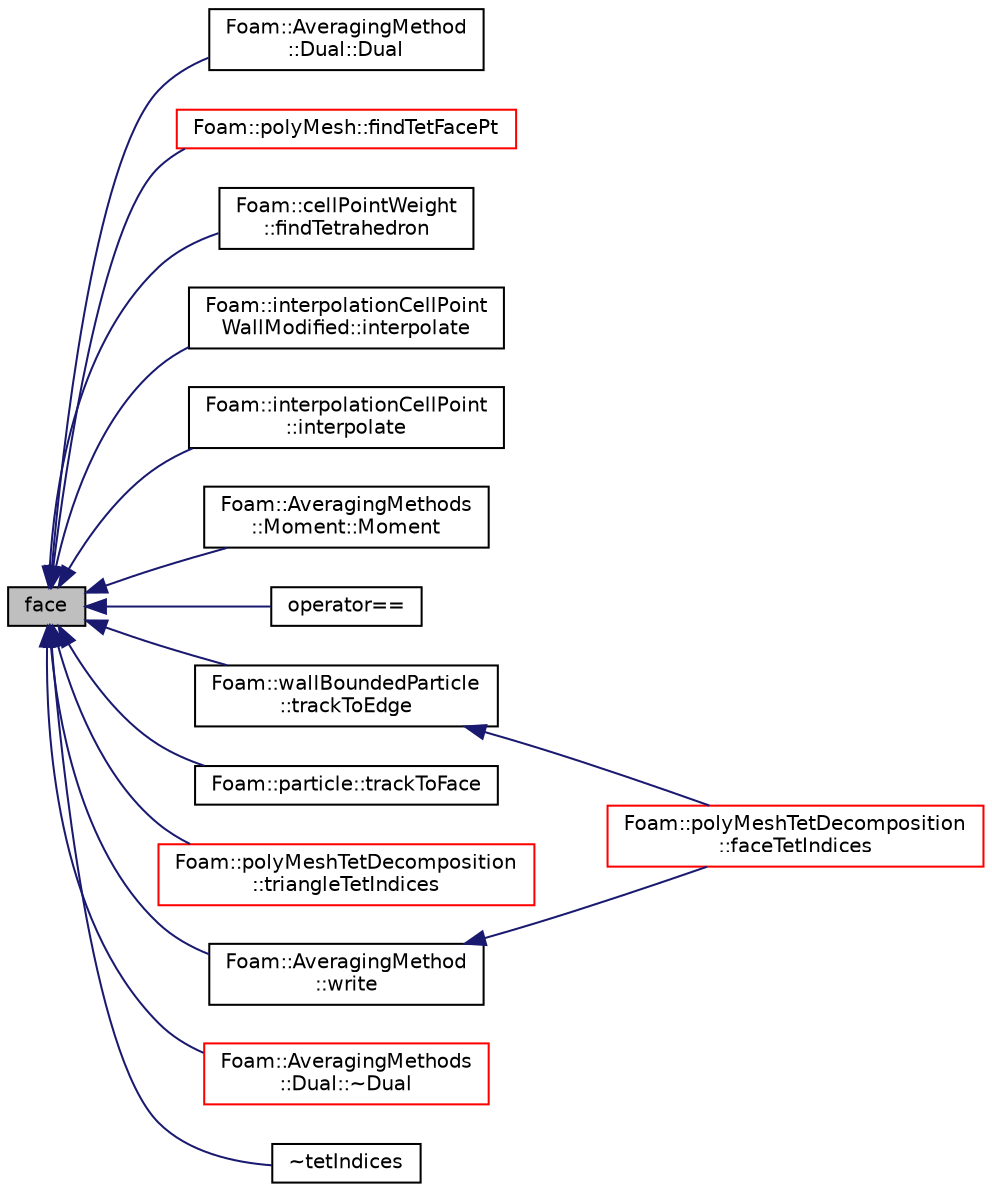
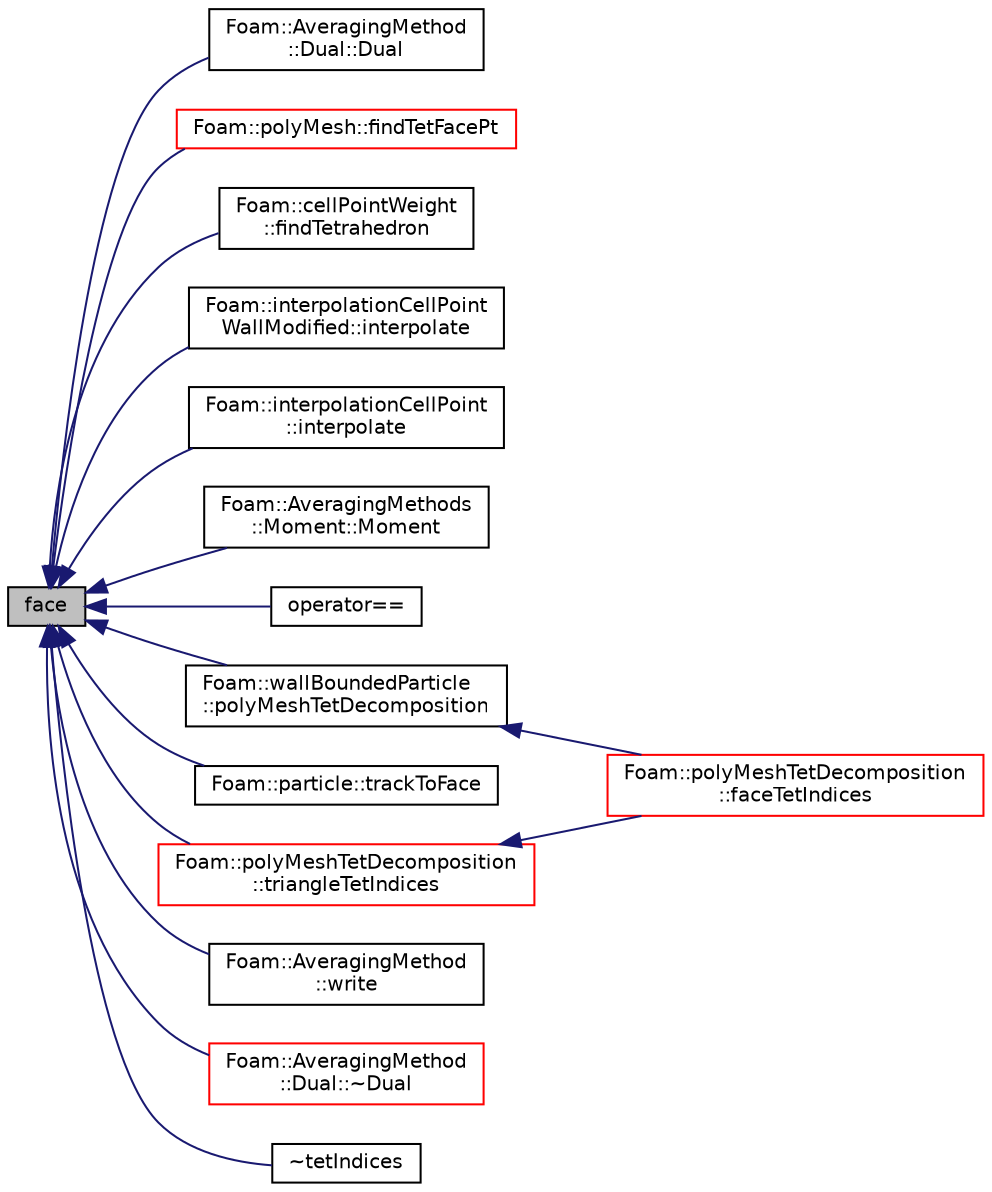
(346, 696) -> (346, 696)
(596, 904) -> (581, 828)
(346, 1074) -> (346, 1074)
